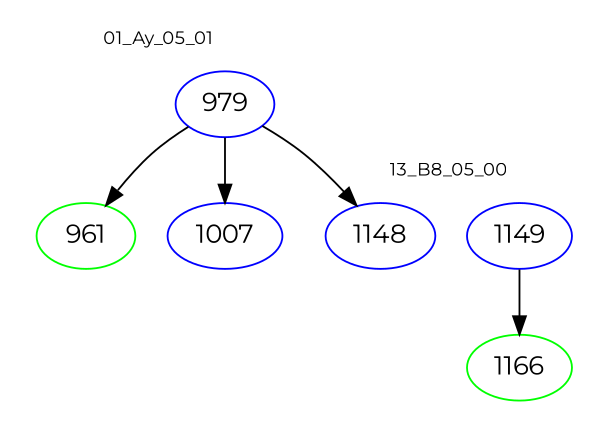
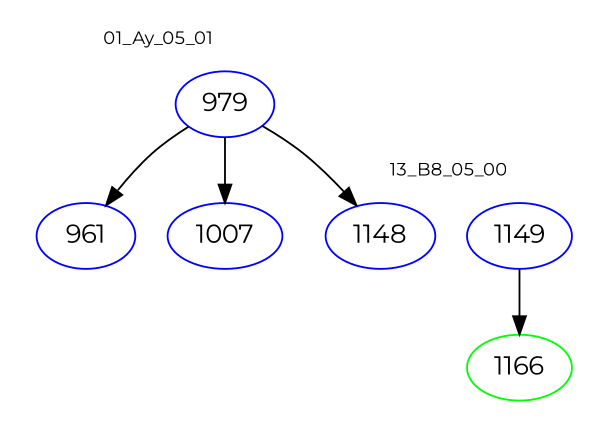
(86, 236) -> (86, 236)
